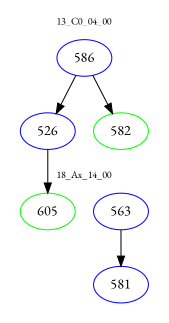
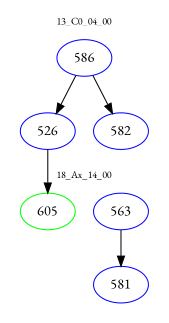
(121, 131) -> (121, 131)
